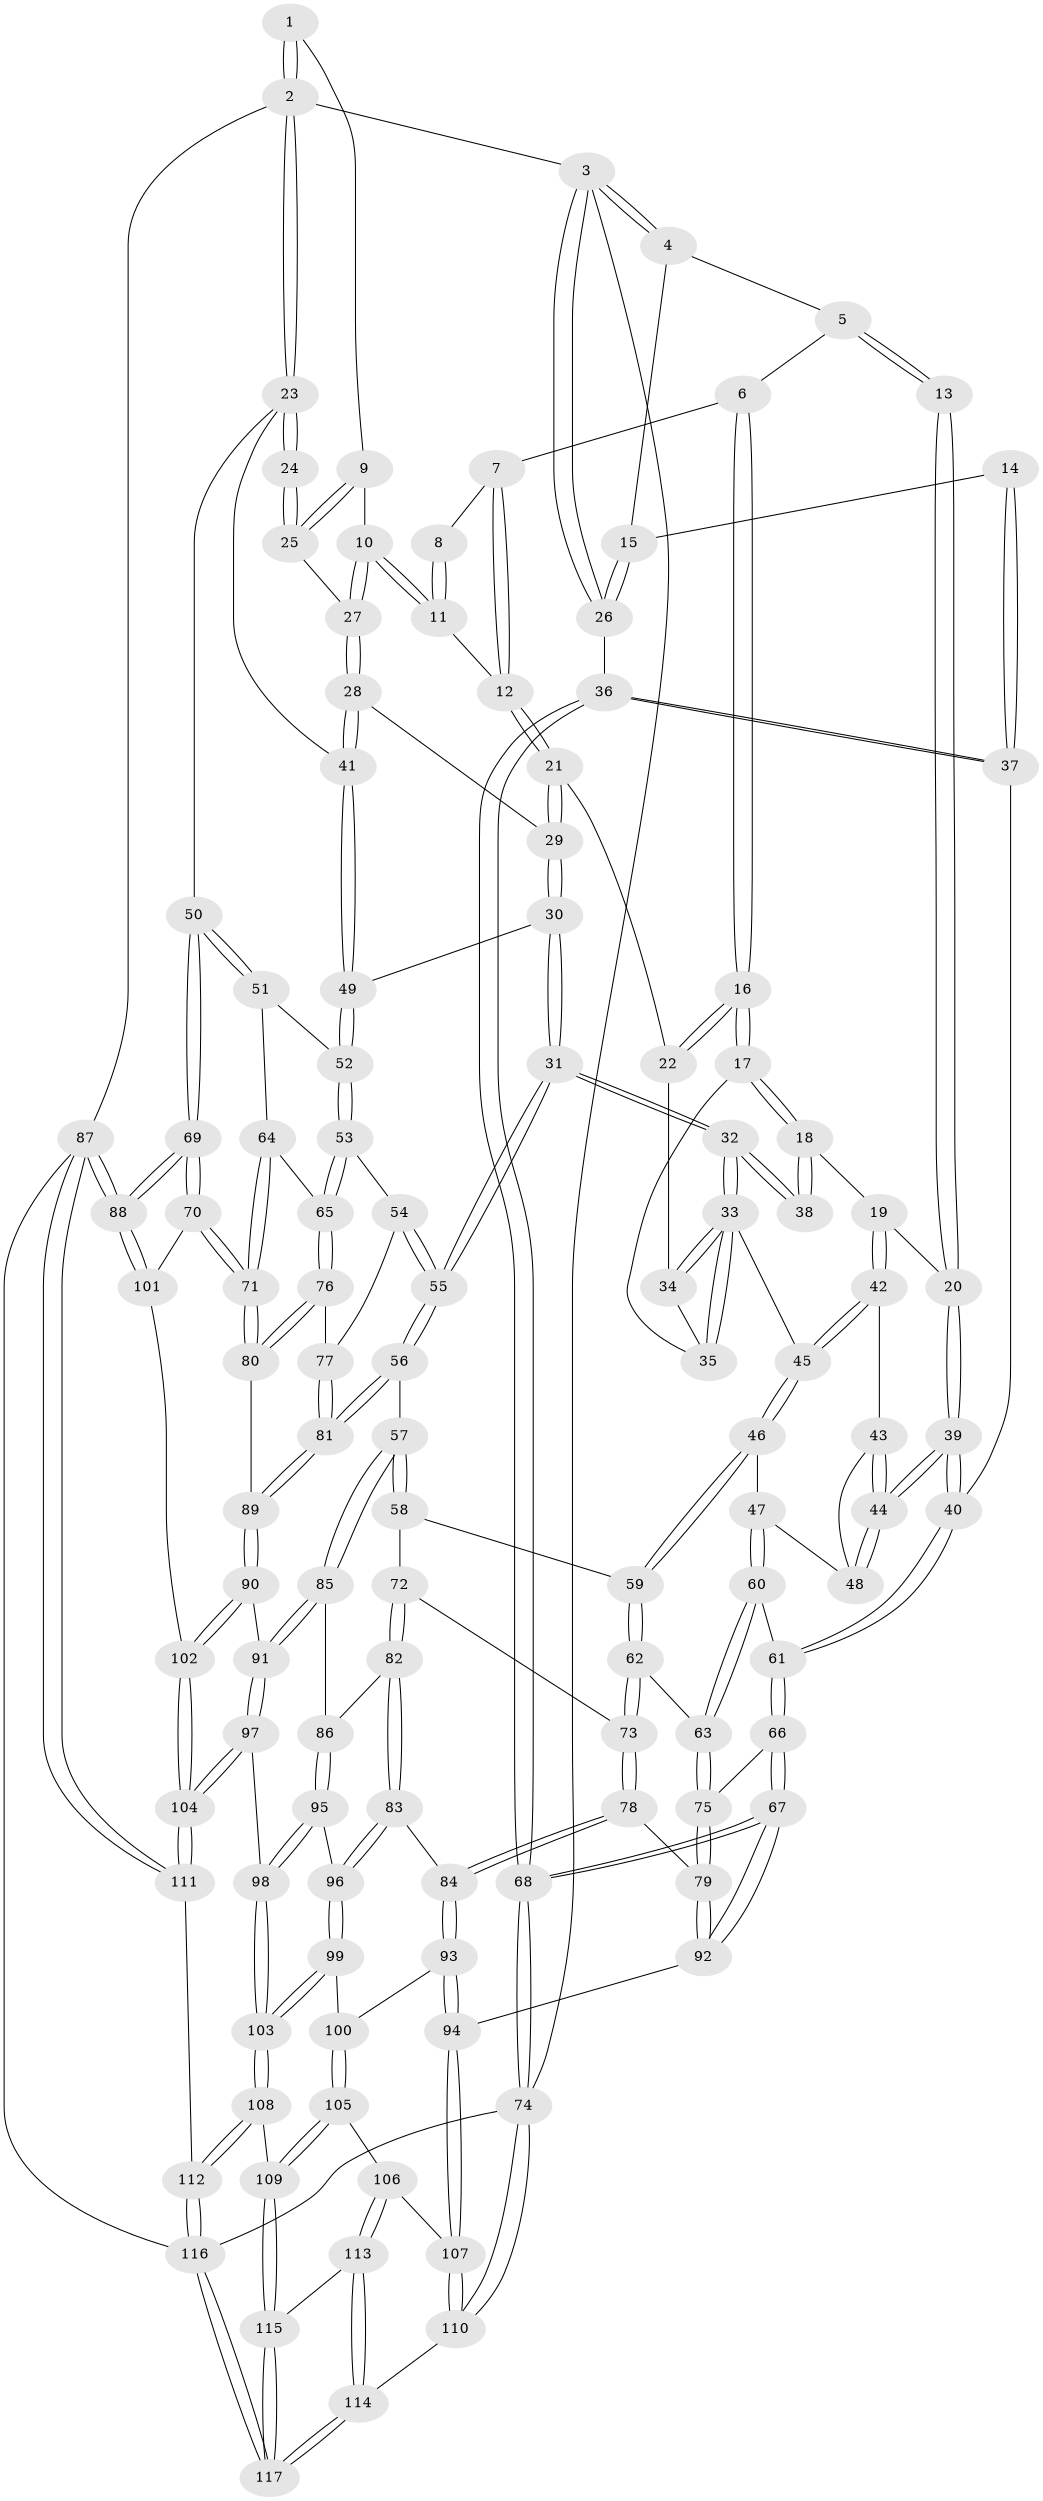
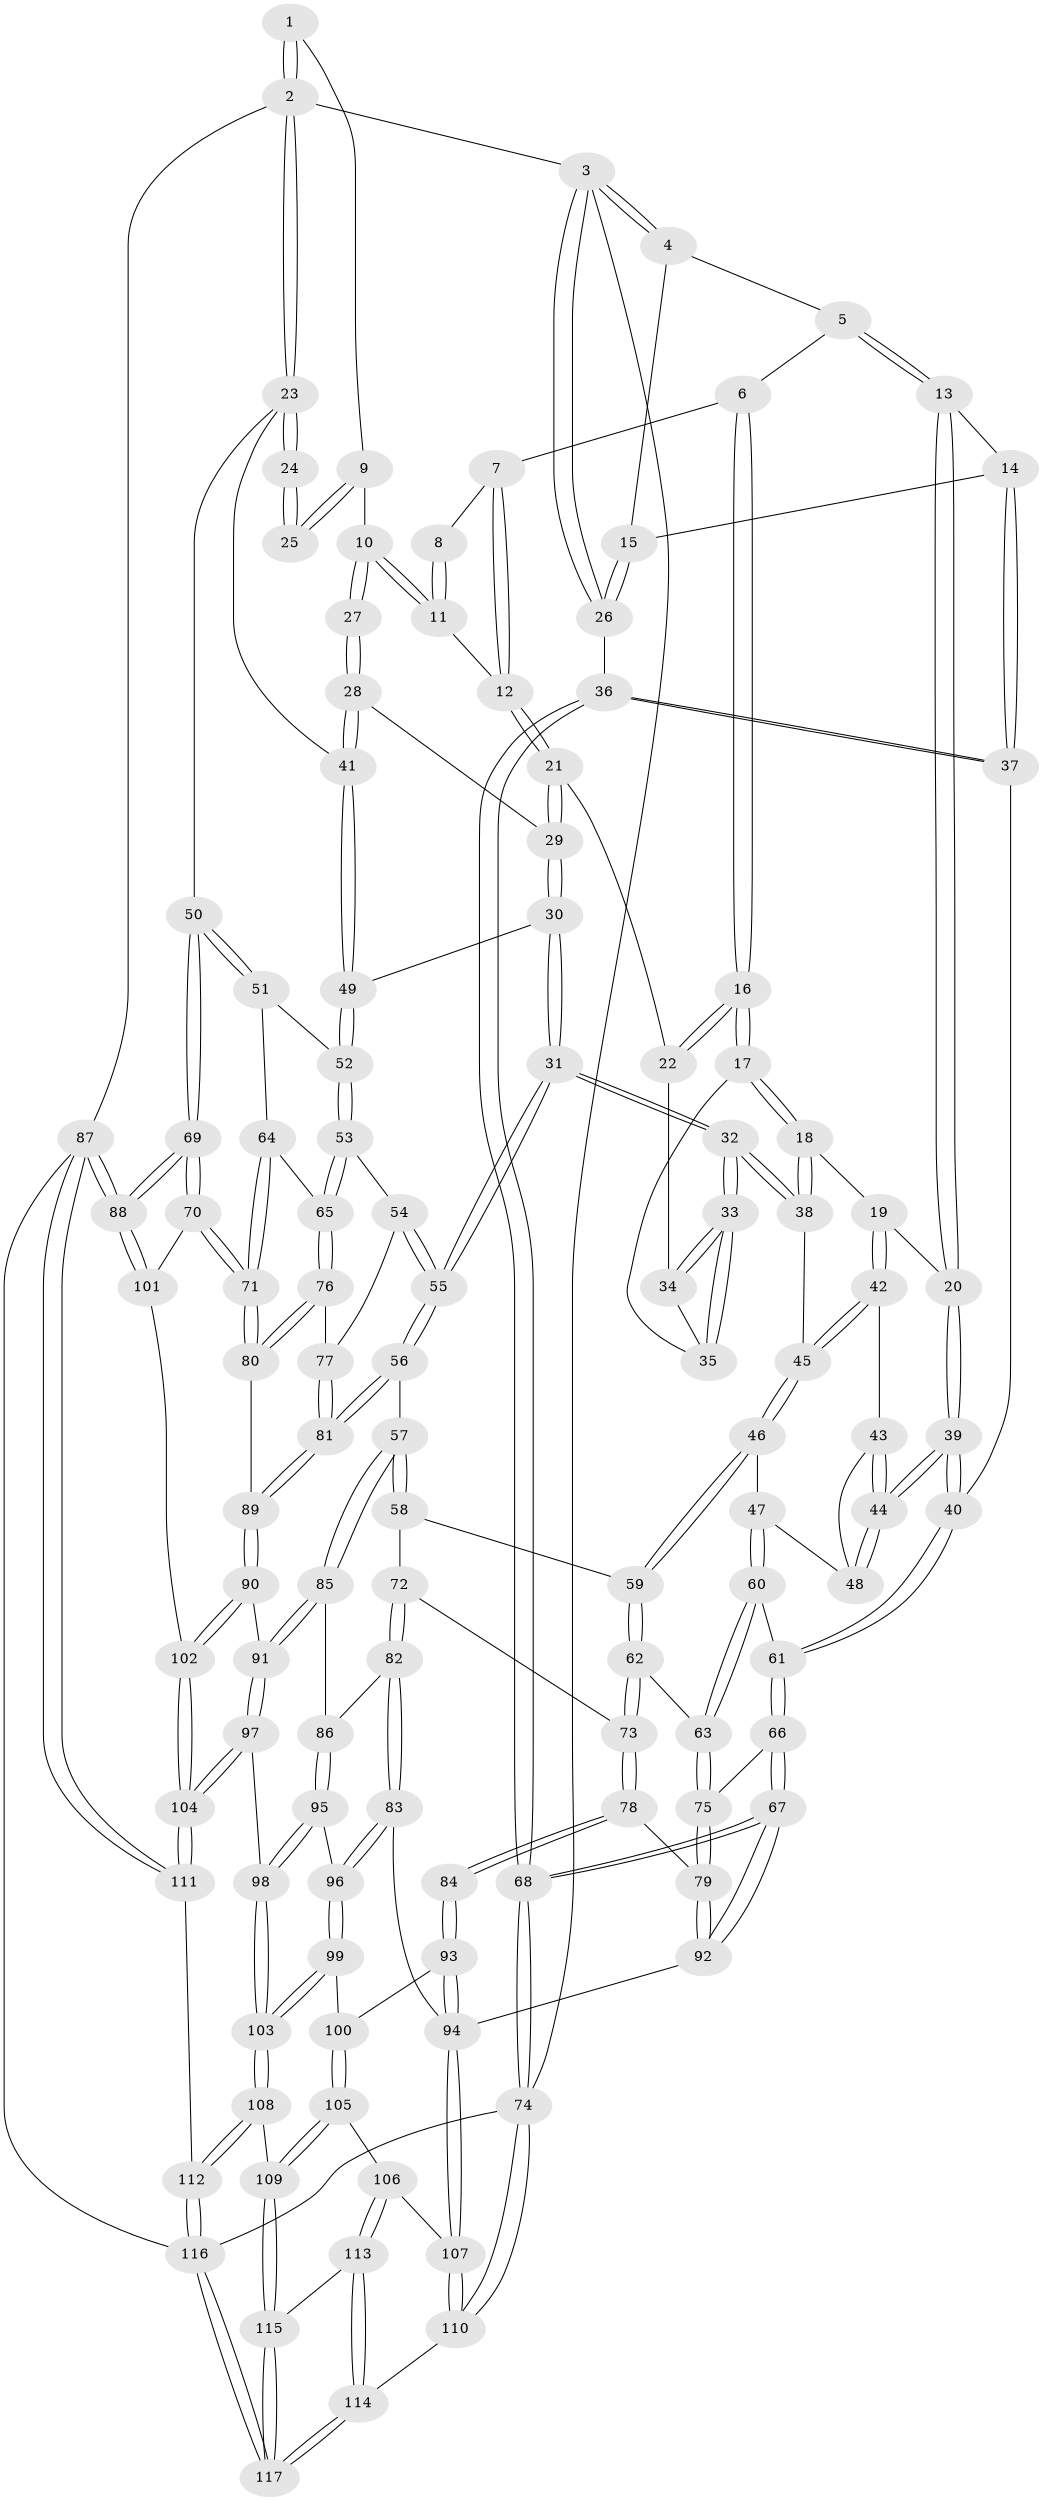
none -> (978, 432)
(322, 581) -> none
(767, 1287) -> (804, 1287)
(422, 1846) -> (399, 1926)
